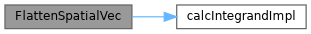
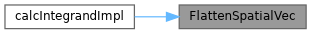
(148, 17) -> (150, 17)
